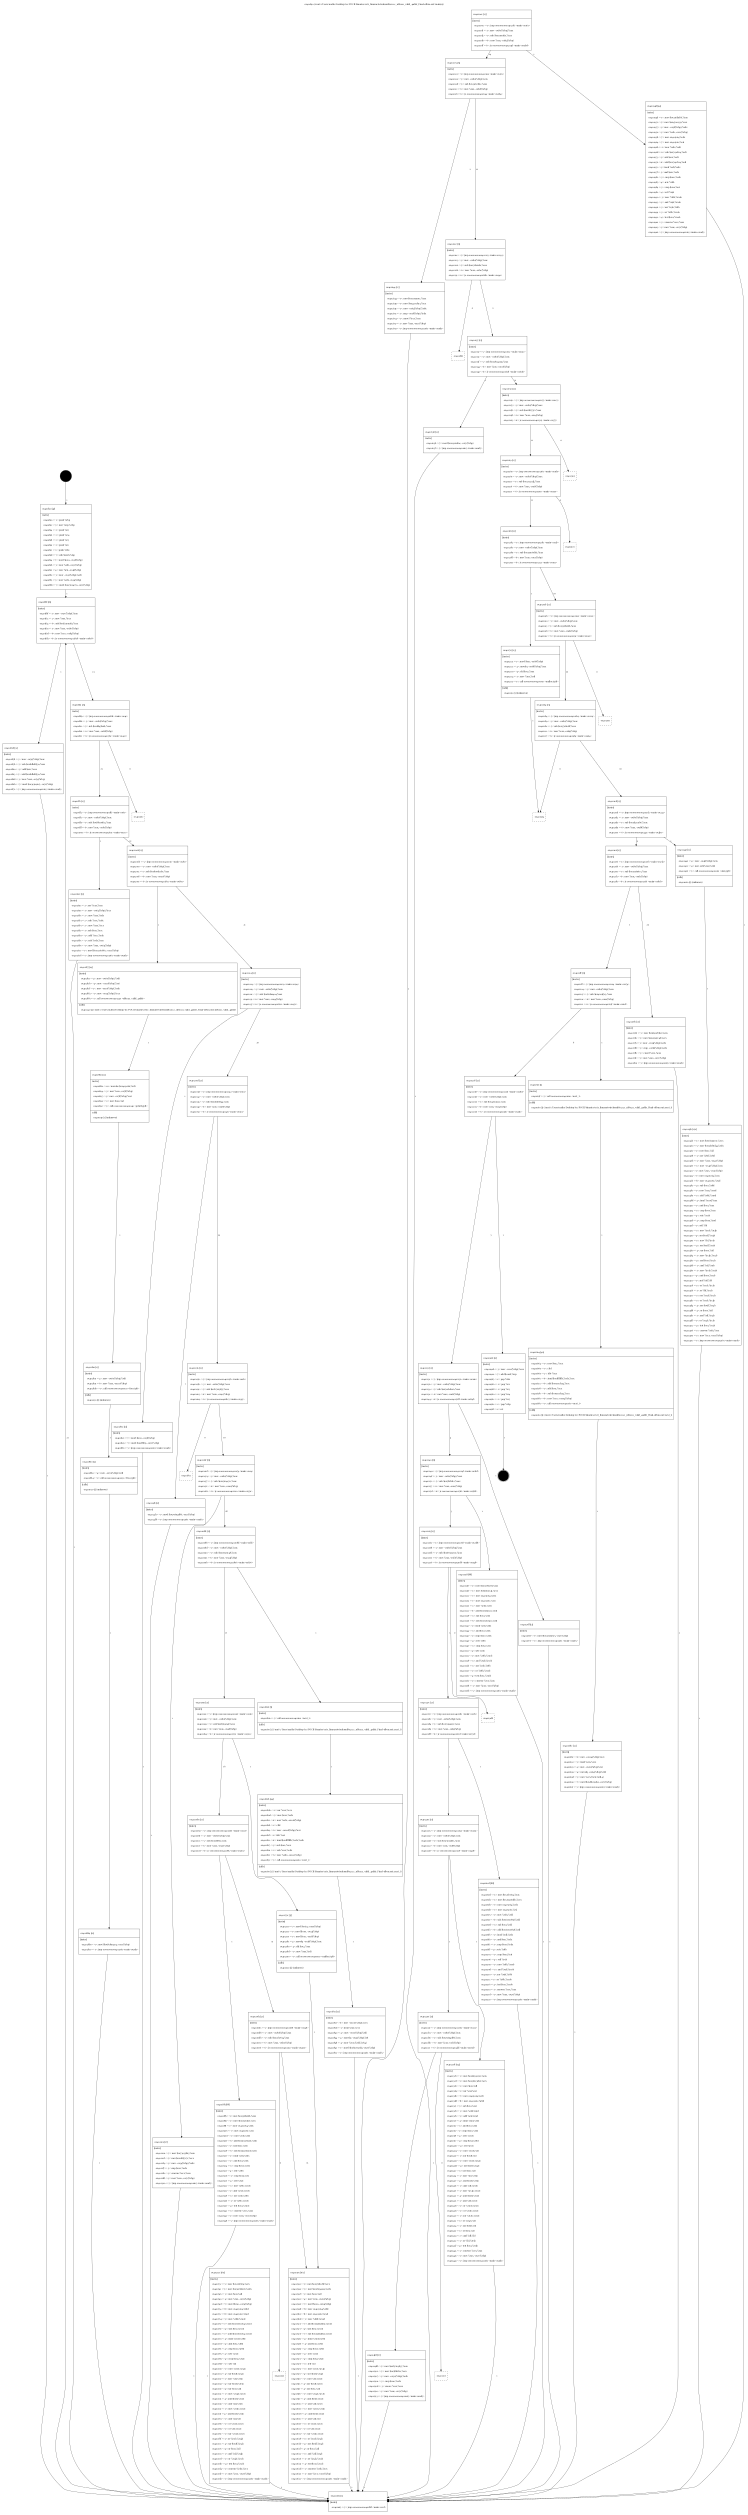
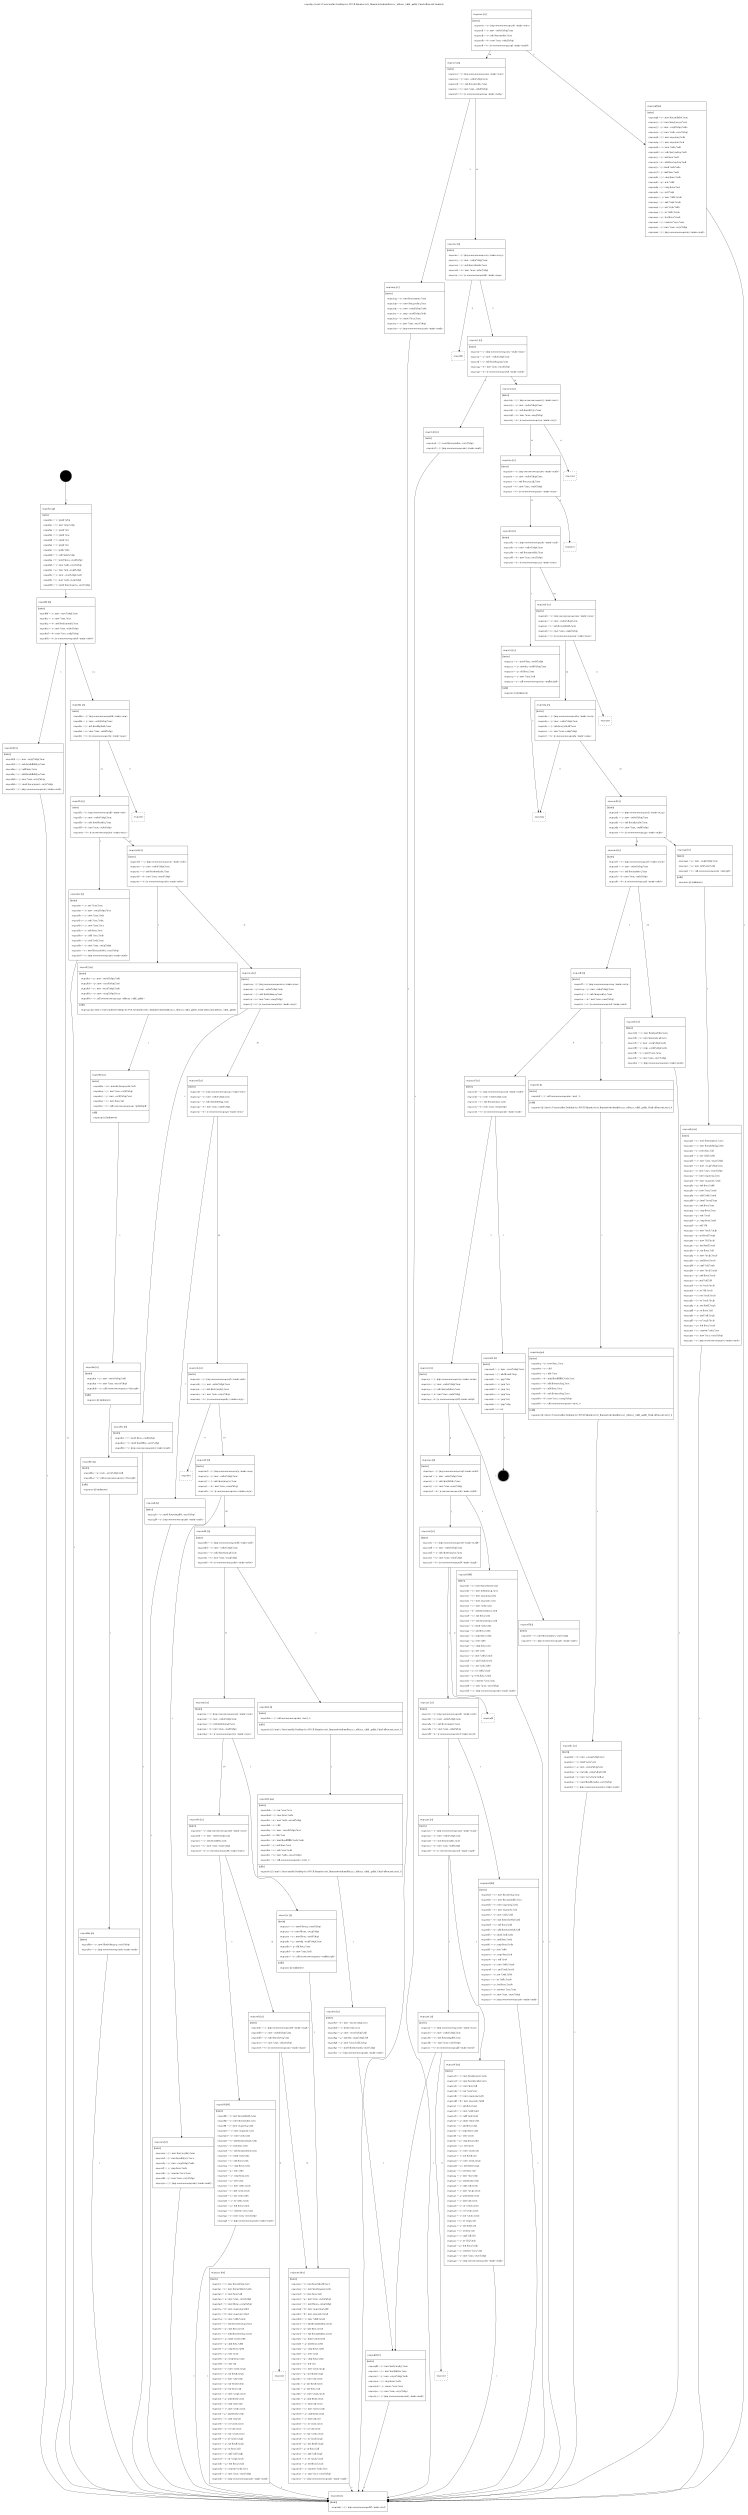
(354, 2274) -> (375, 2203)
